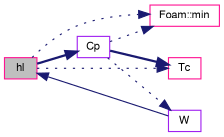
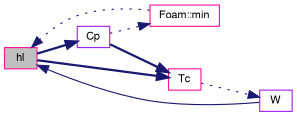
(80, 25) -> (91, 12)
(97, 68) -> (97, 68)
(135, 80) -> (225, 89)
